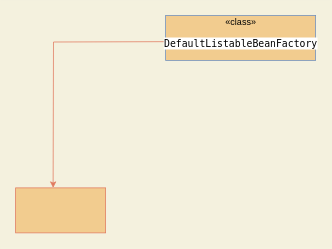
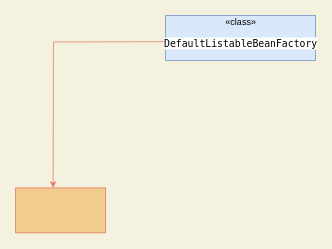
(240, 38) -> (240, 38)
